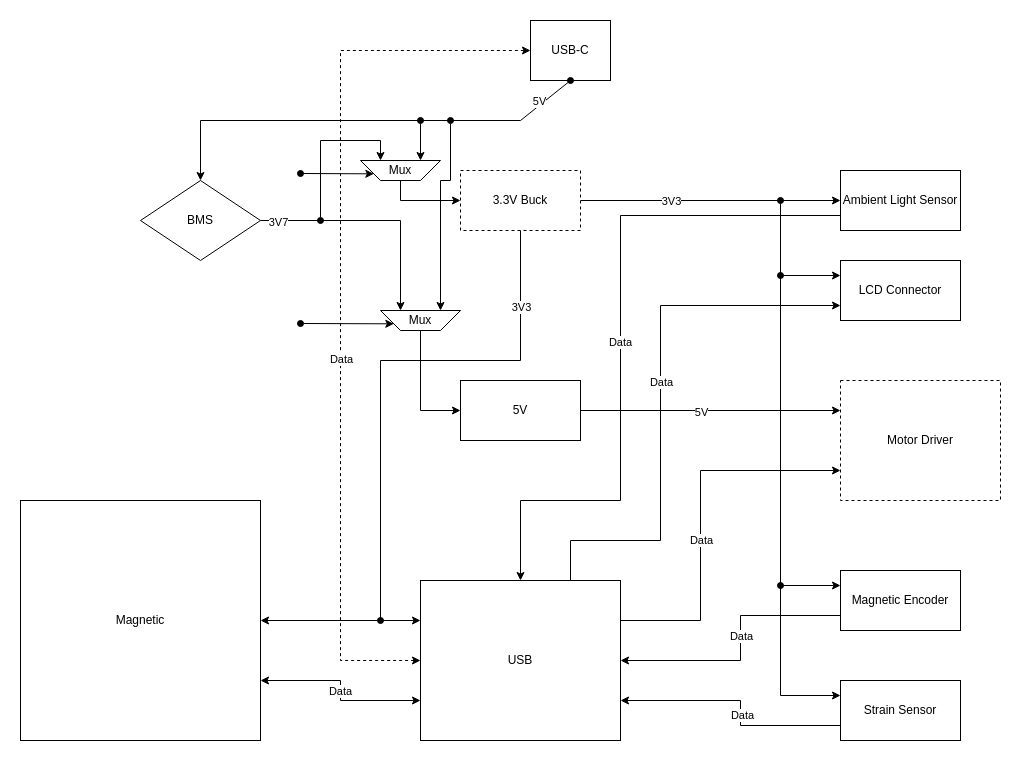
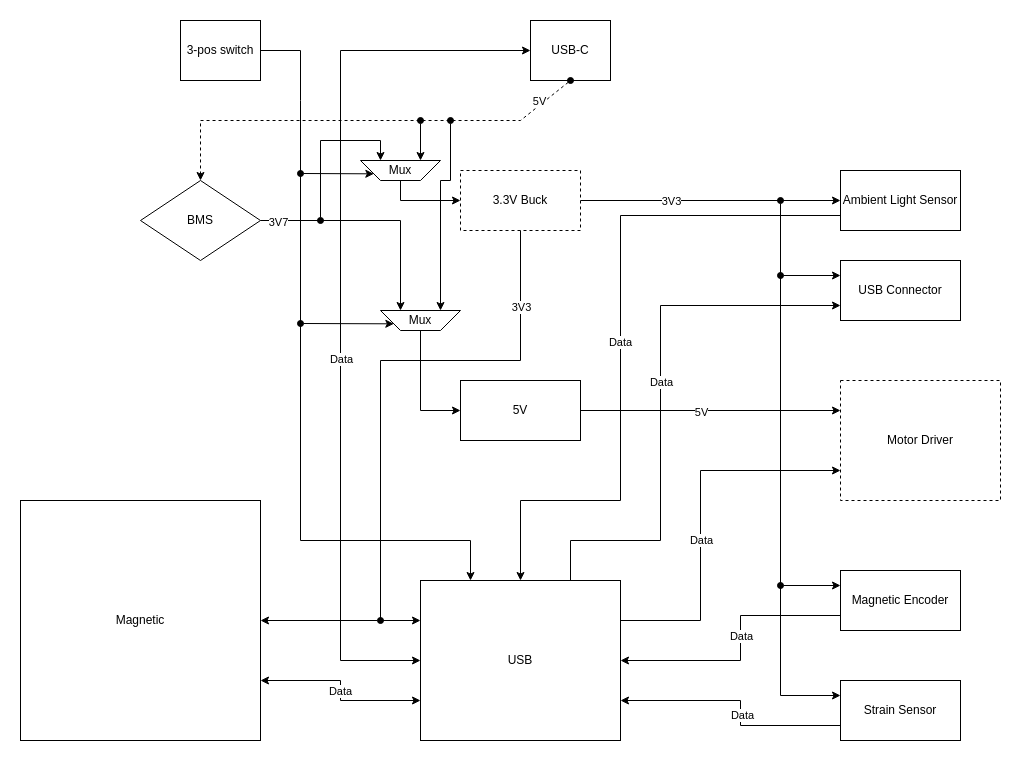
none -> (221, 51)
(341, 113) -> (341, 113)
(346, 121) -> (346, 121)
(901, 291) -> (901, 291)
none -> (301, 377)
